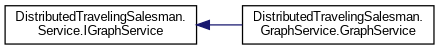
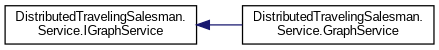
(338, 25) -> (338, 25)
